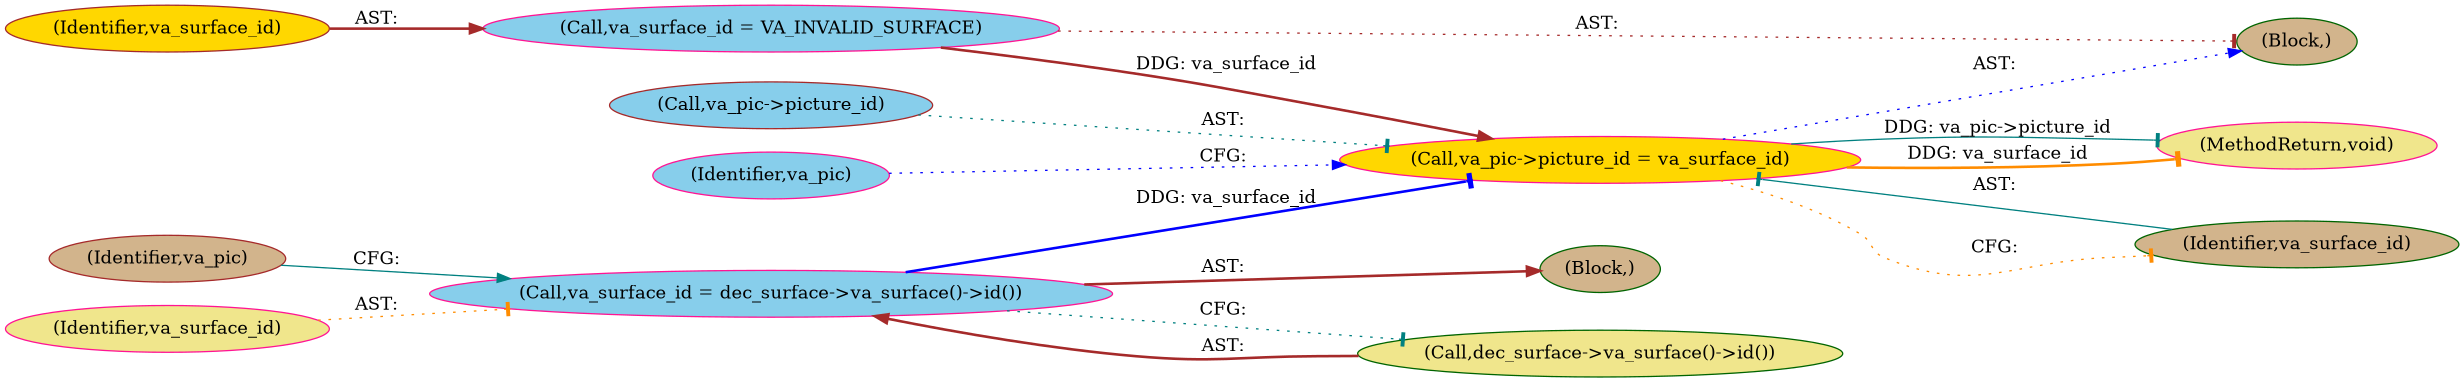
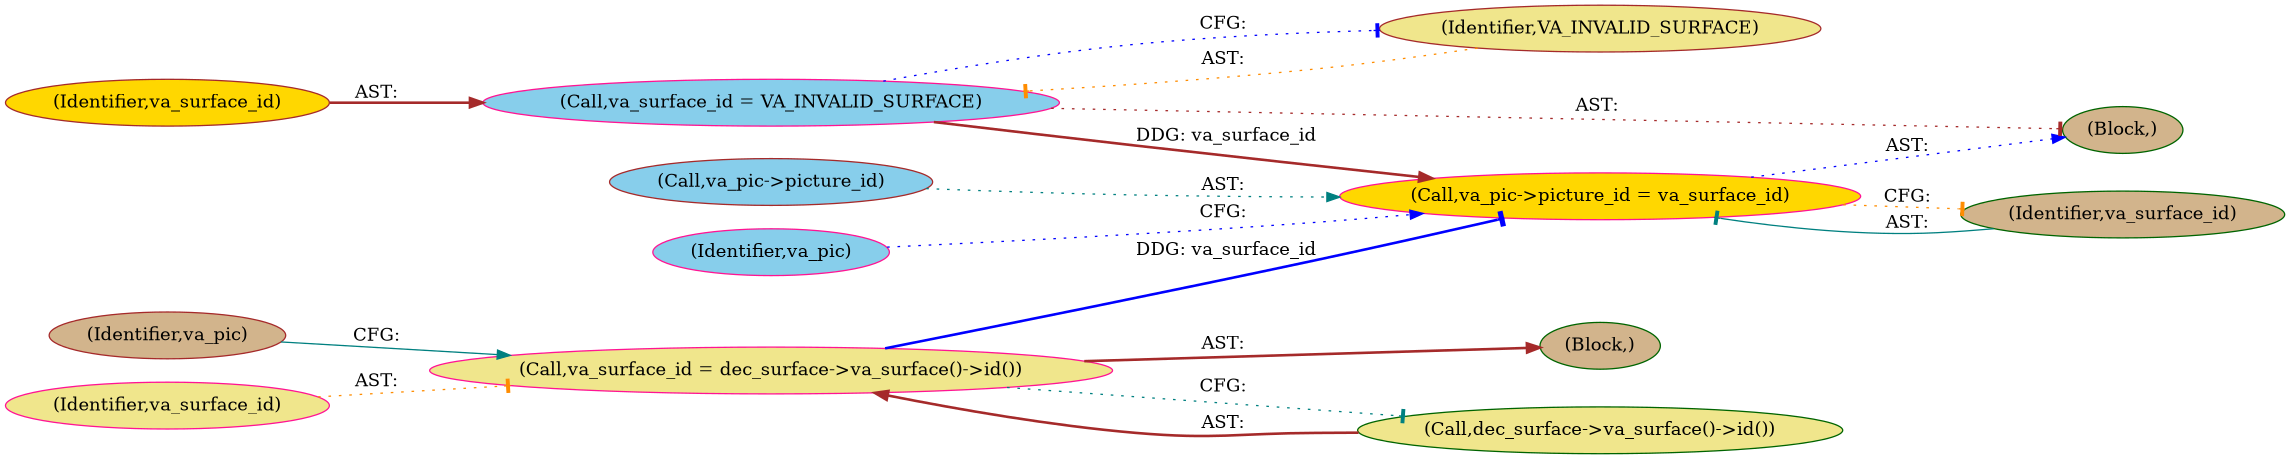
none -> (1600, 29)
(1151, 130) -> (1126, 195)
(2297, 146) -> none
(771, 294) -> (771, 370)
